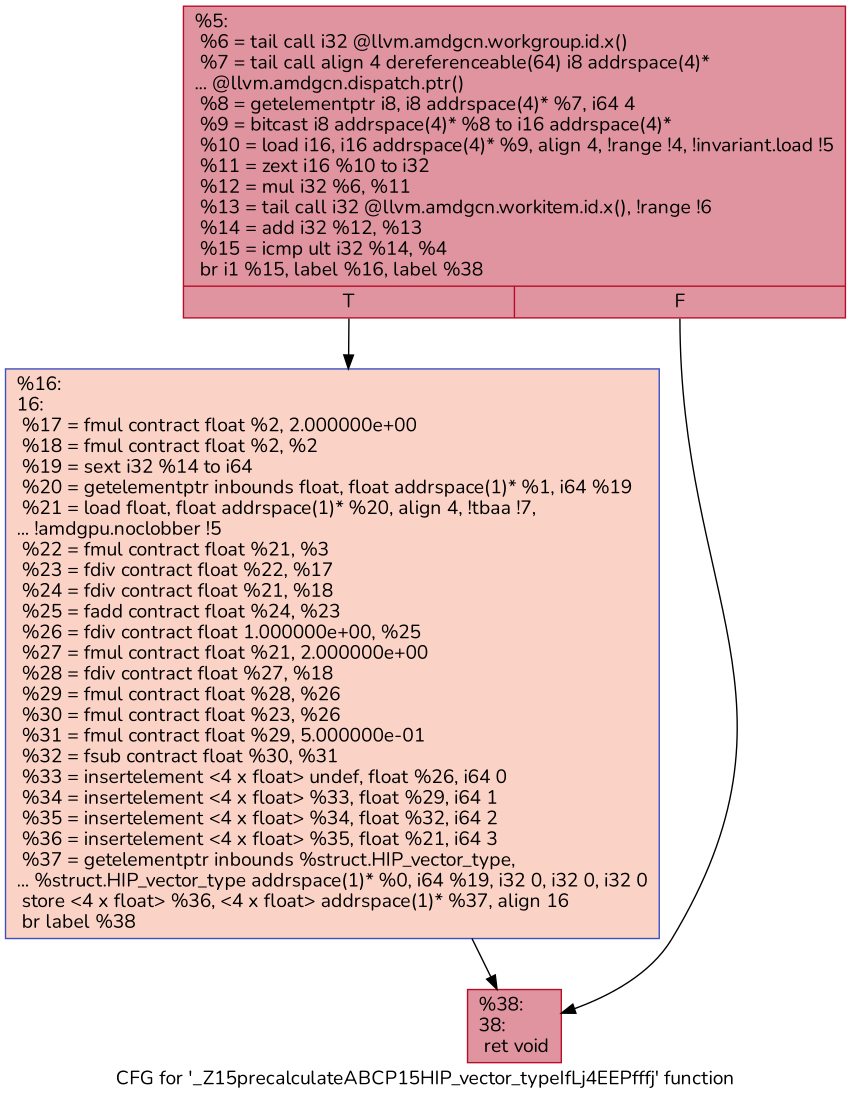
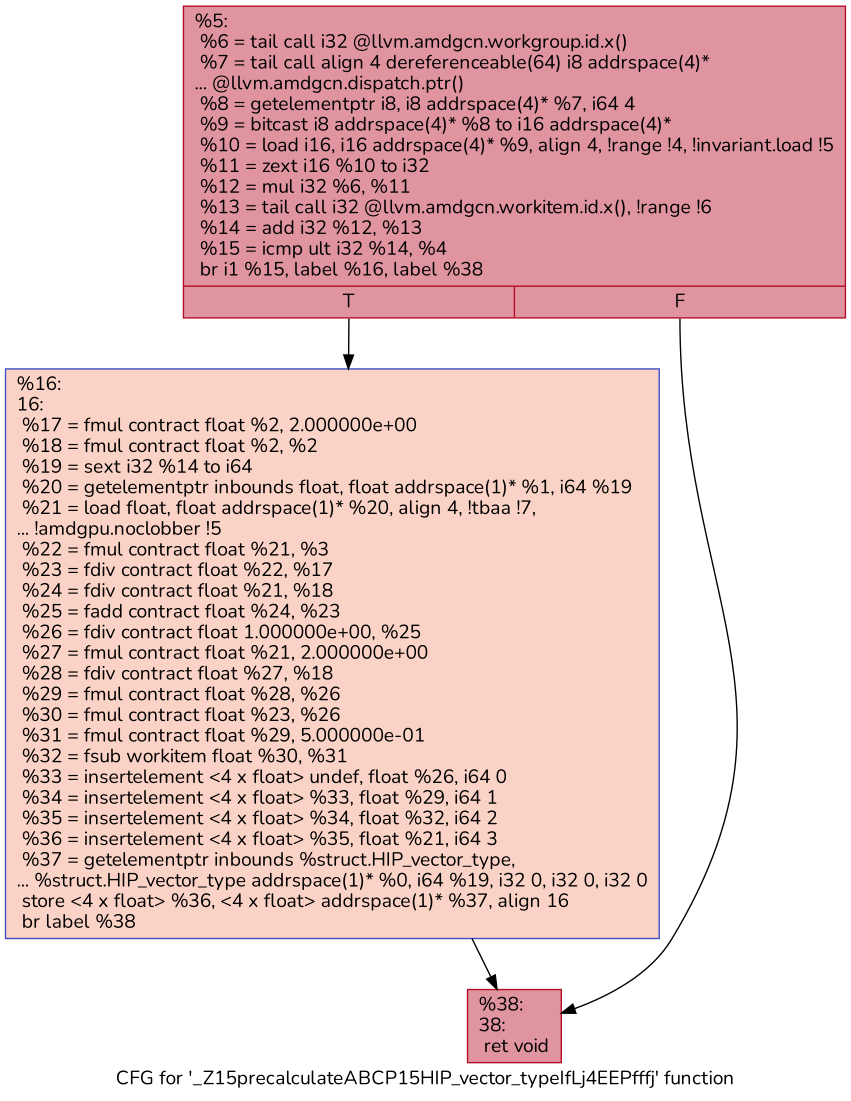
(178, 756) -> (183, 756)
